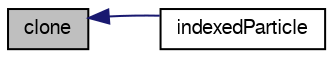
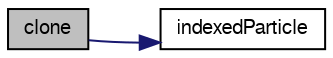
(134, 16) -> (114, 42)
